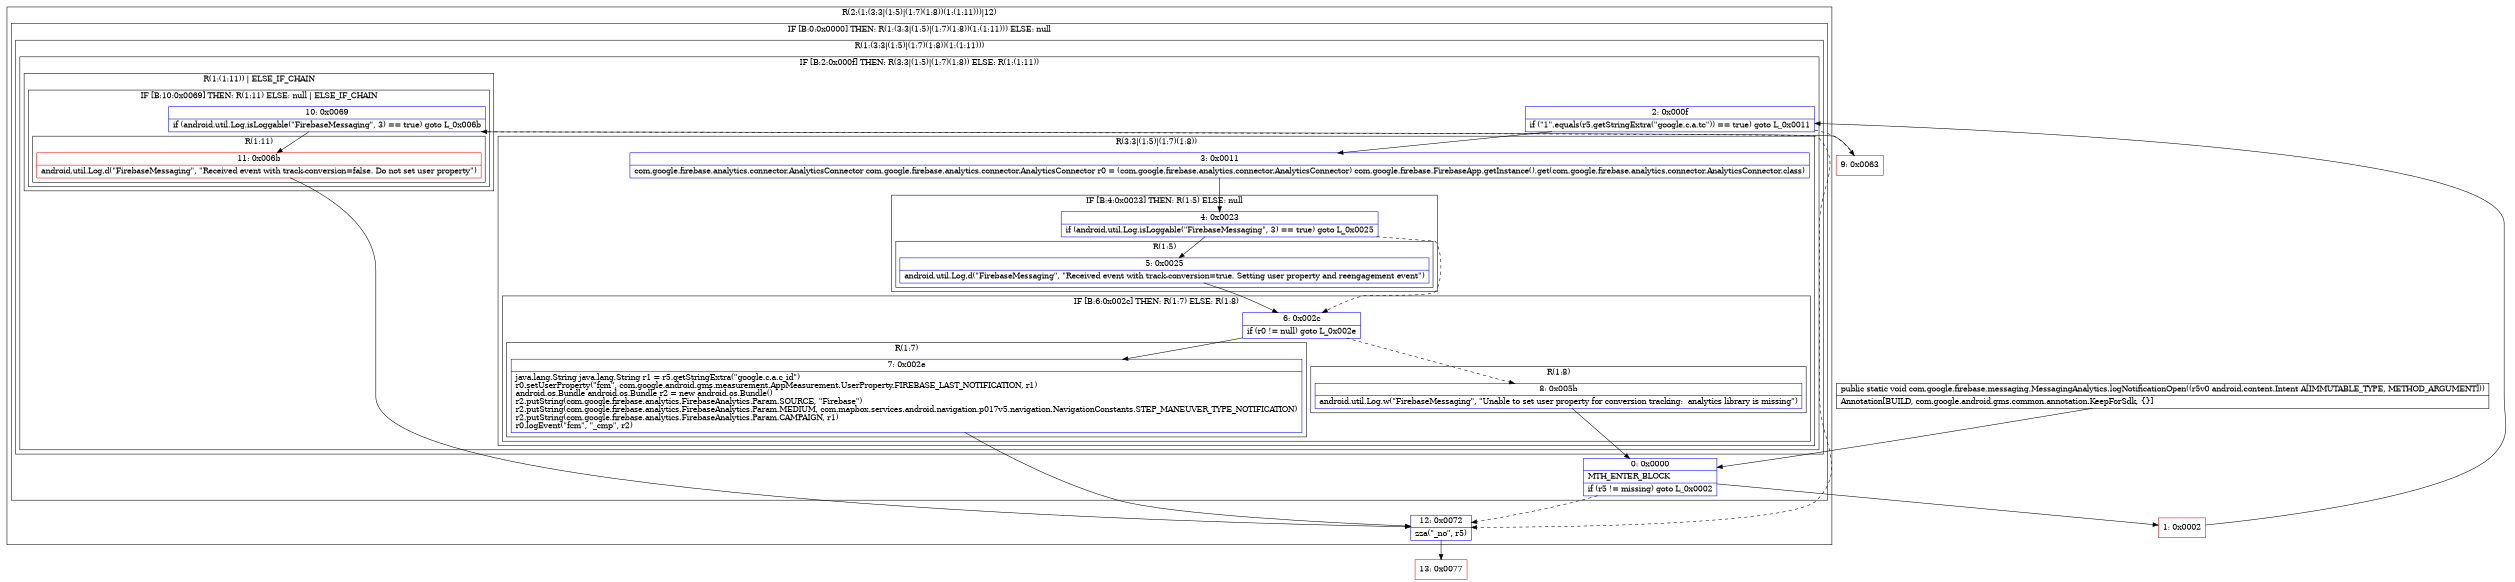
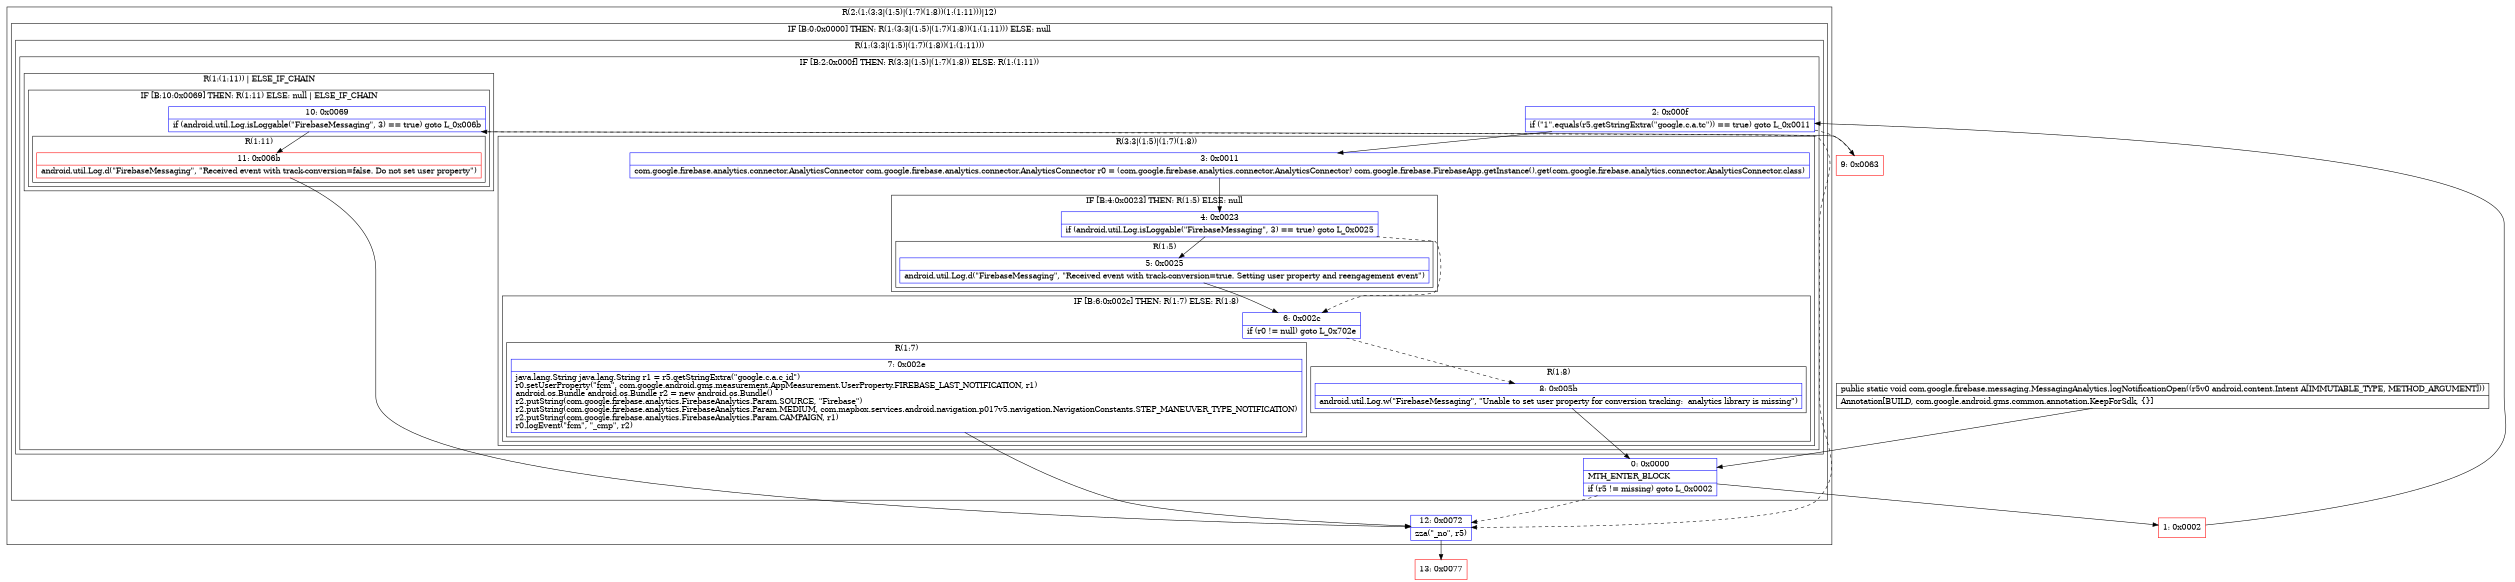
(1302, 332) -> (1302, 332)
(1185, 348) -> none
